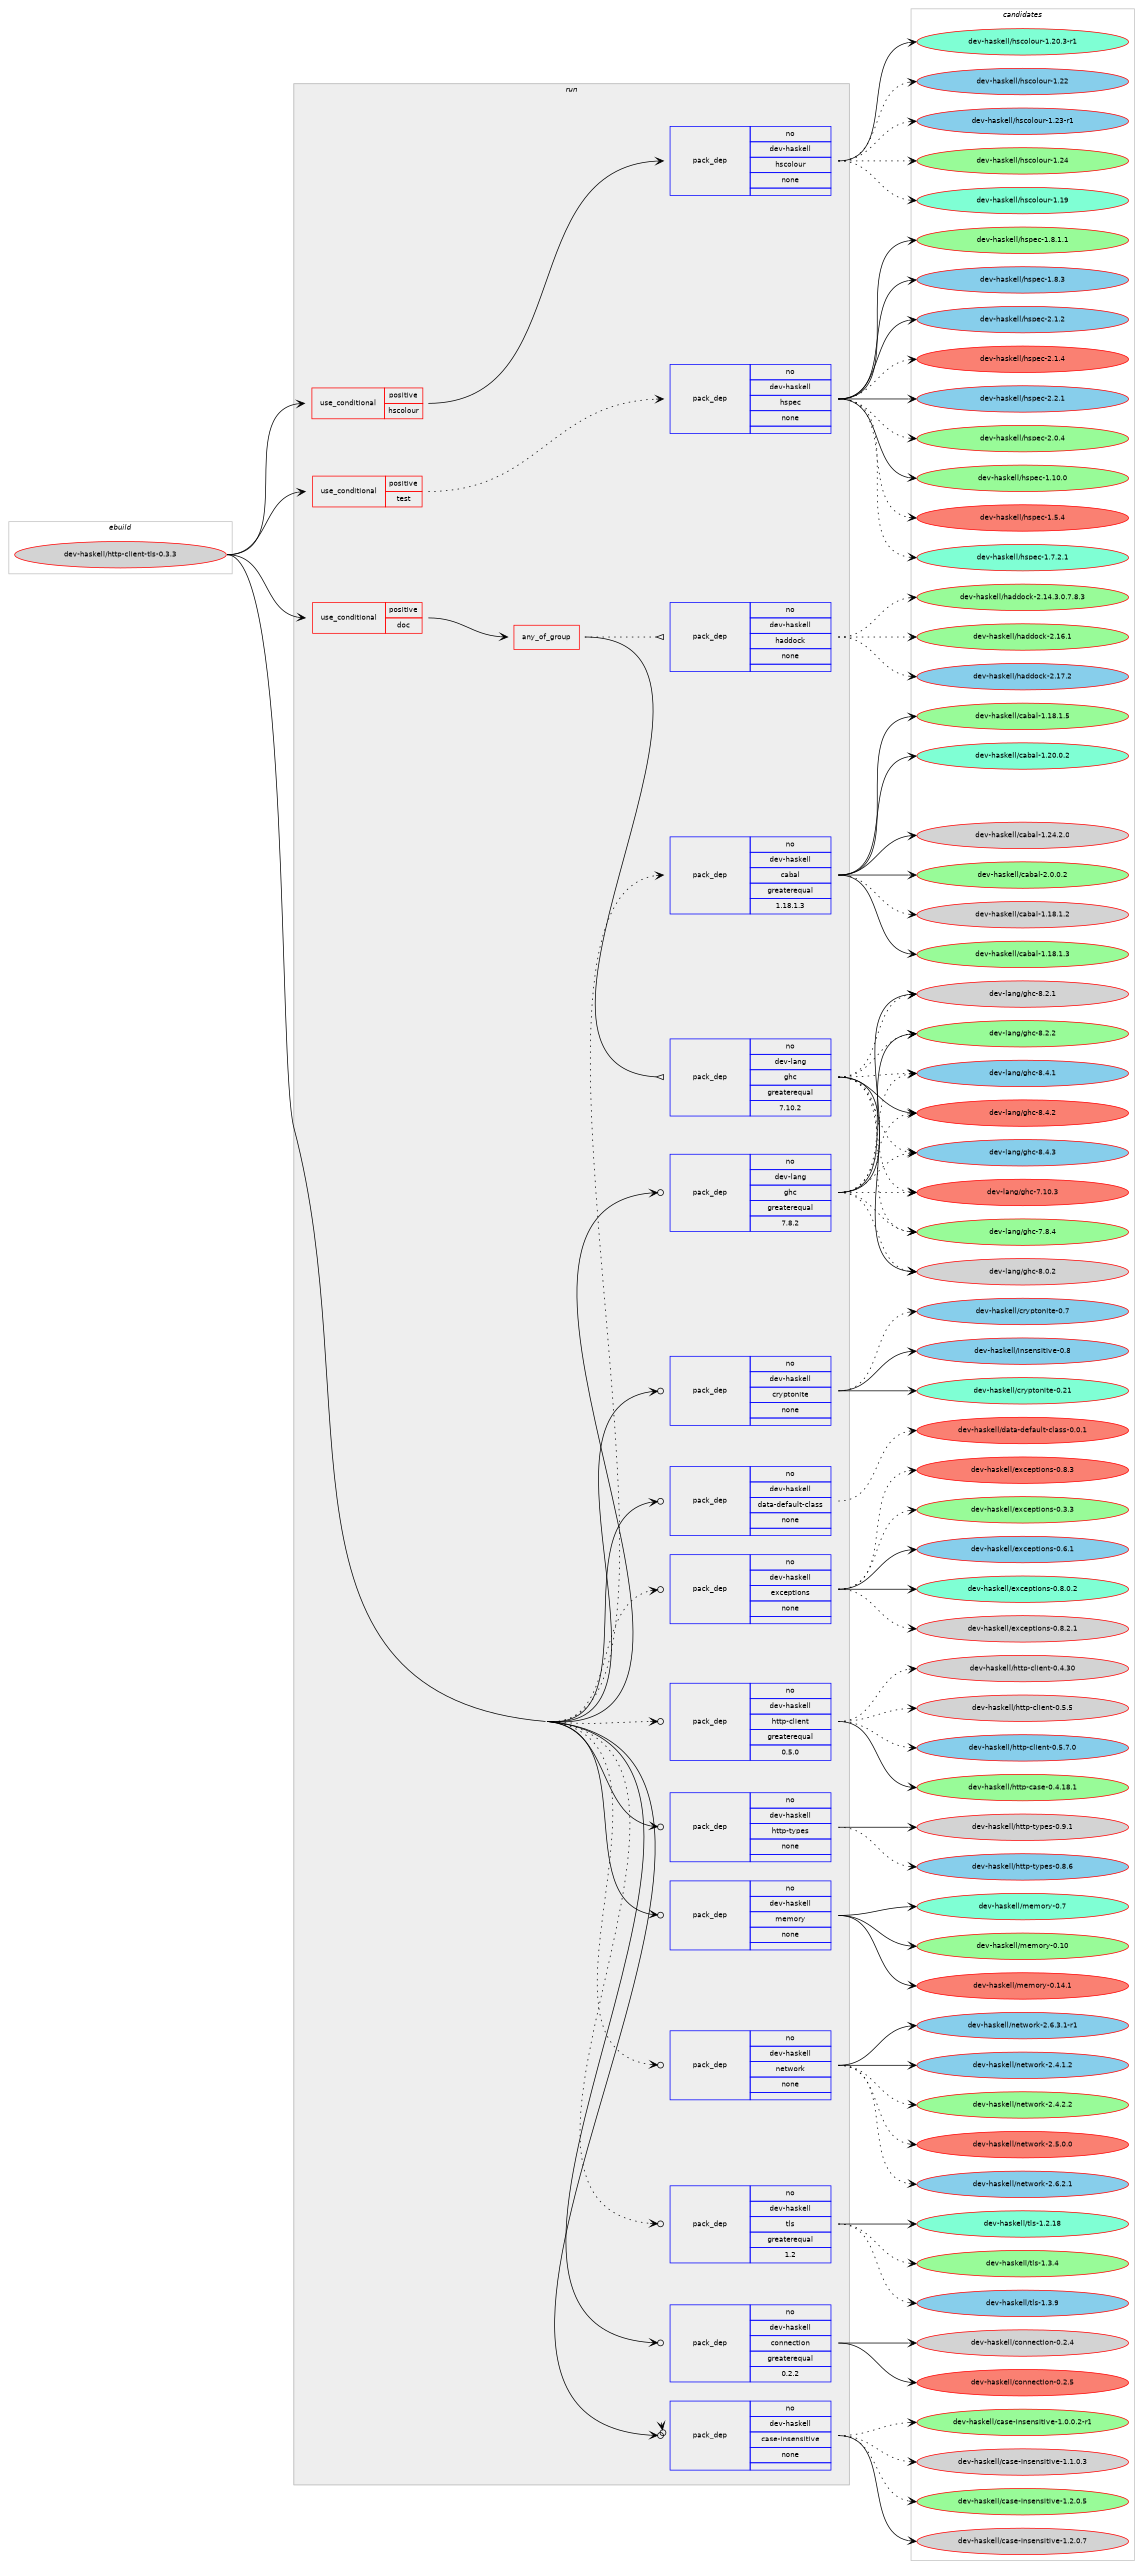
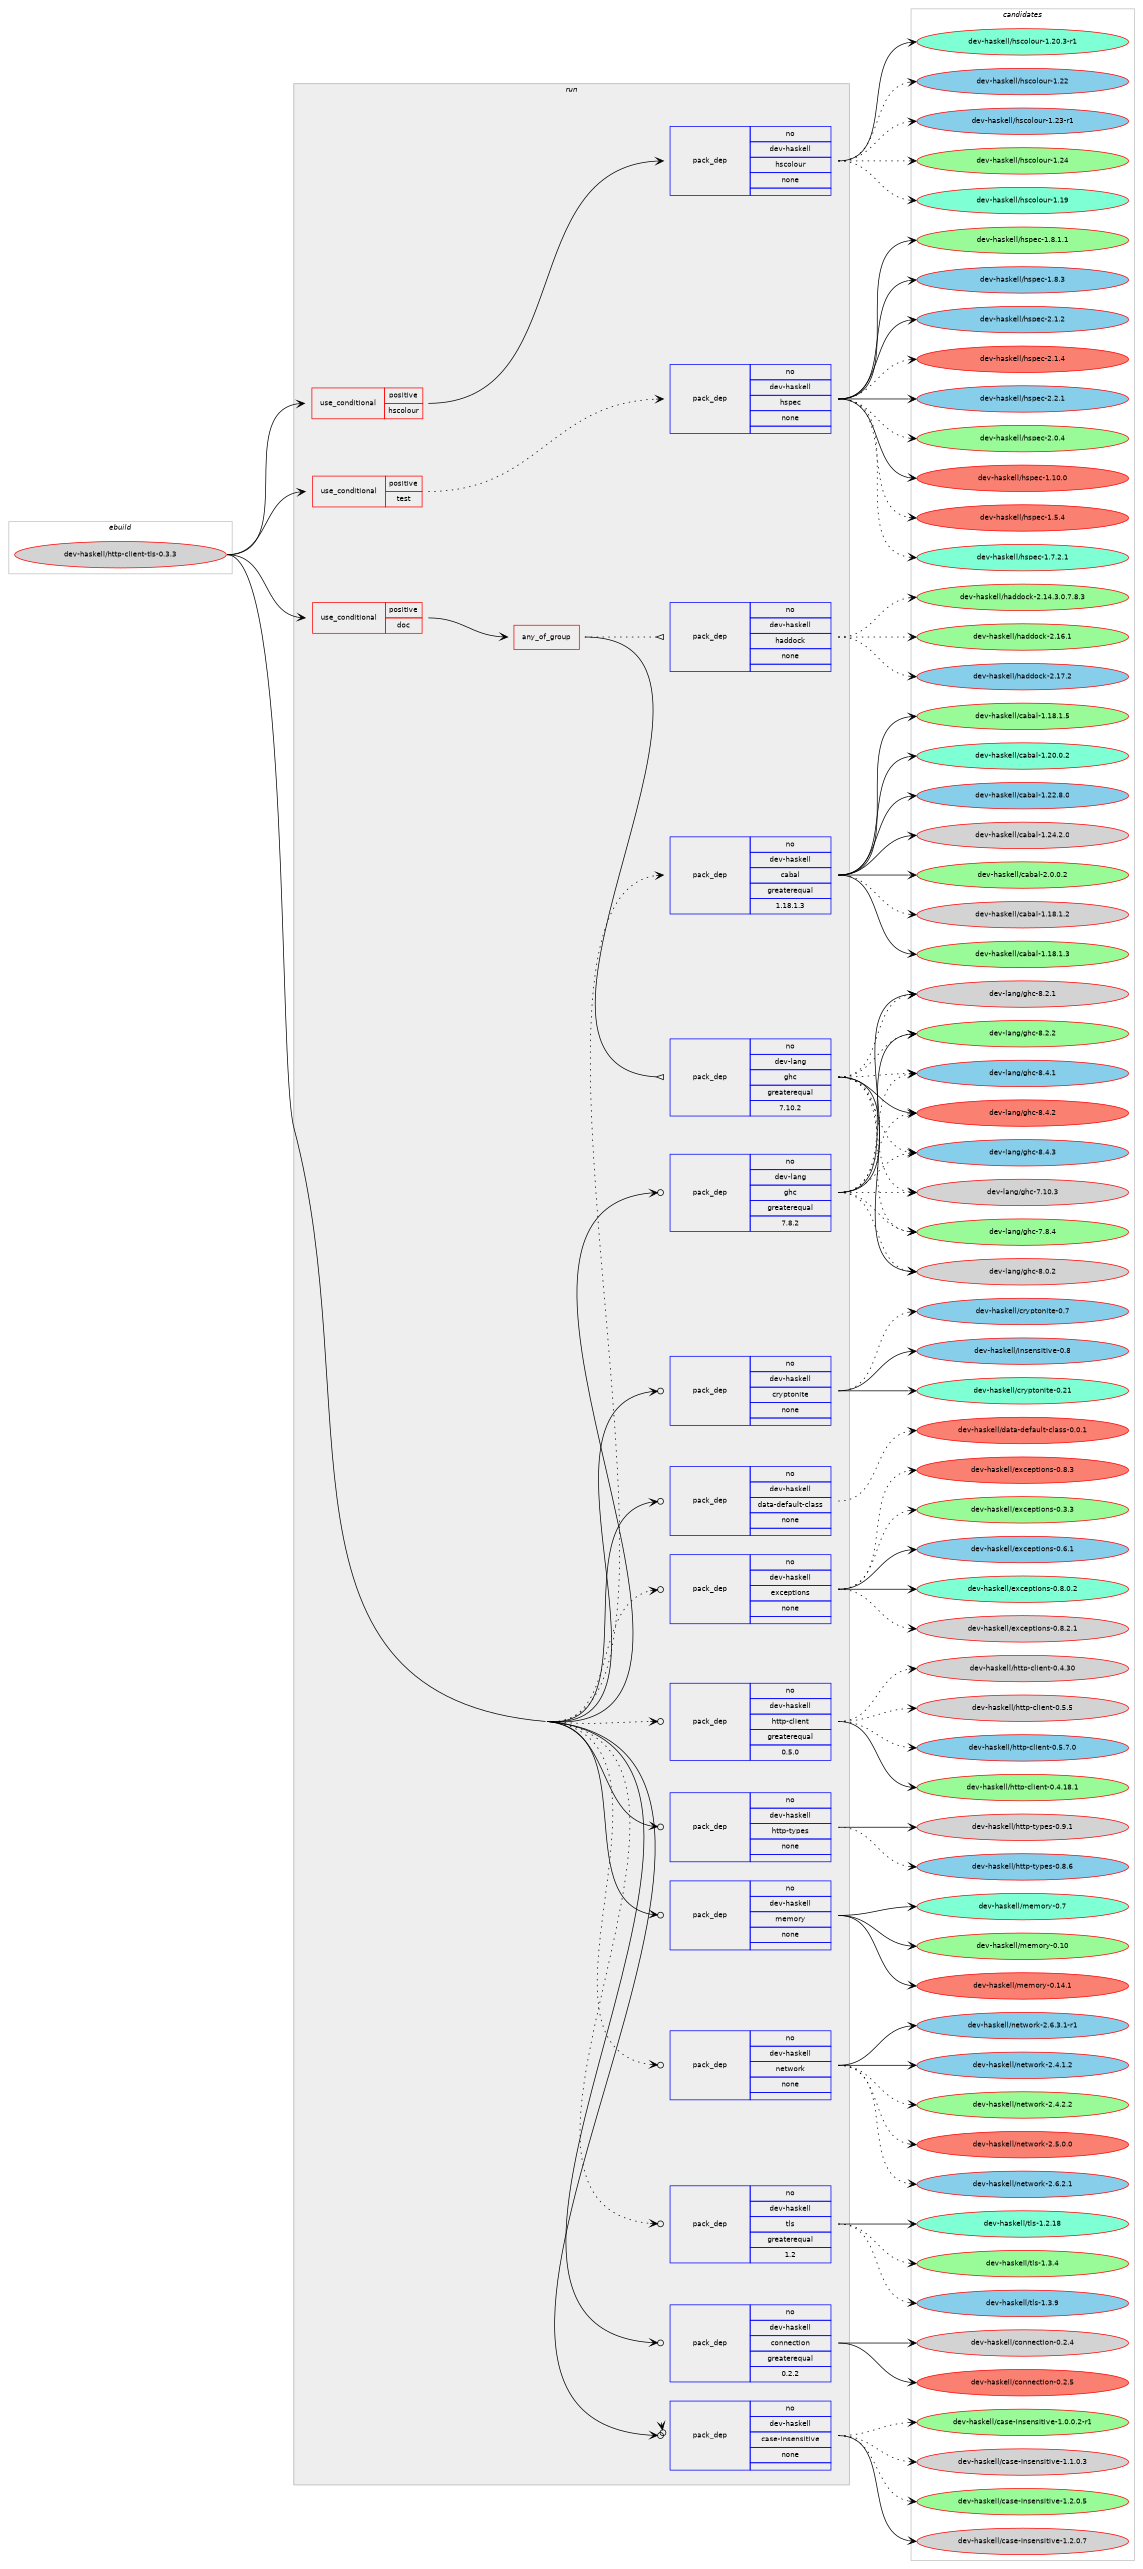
(1023, 478) -> (1023, 478)
none -> (1023, 796)
(1023, 1192) -> (1023, 1192)
(1023, 1788) -> (1023, 1788)
